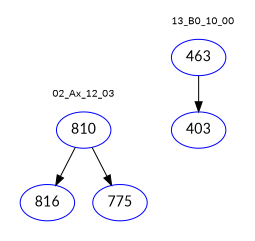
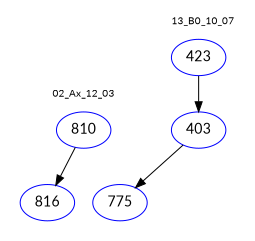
(203, 22) -> (203, 22)
(199, 57) -> (199, 57)
(100, 162) -> (163, 163)
